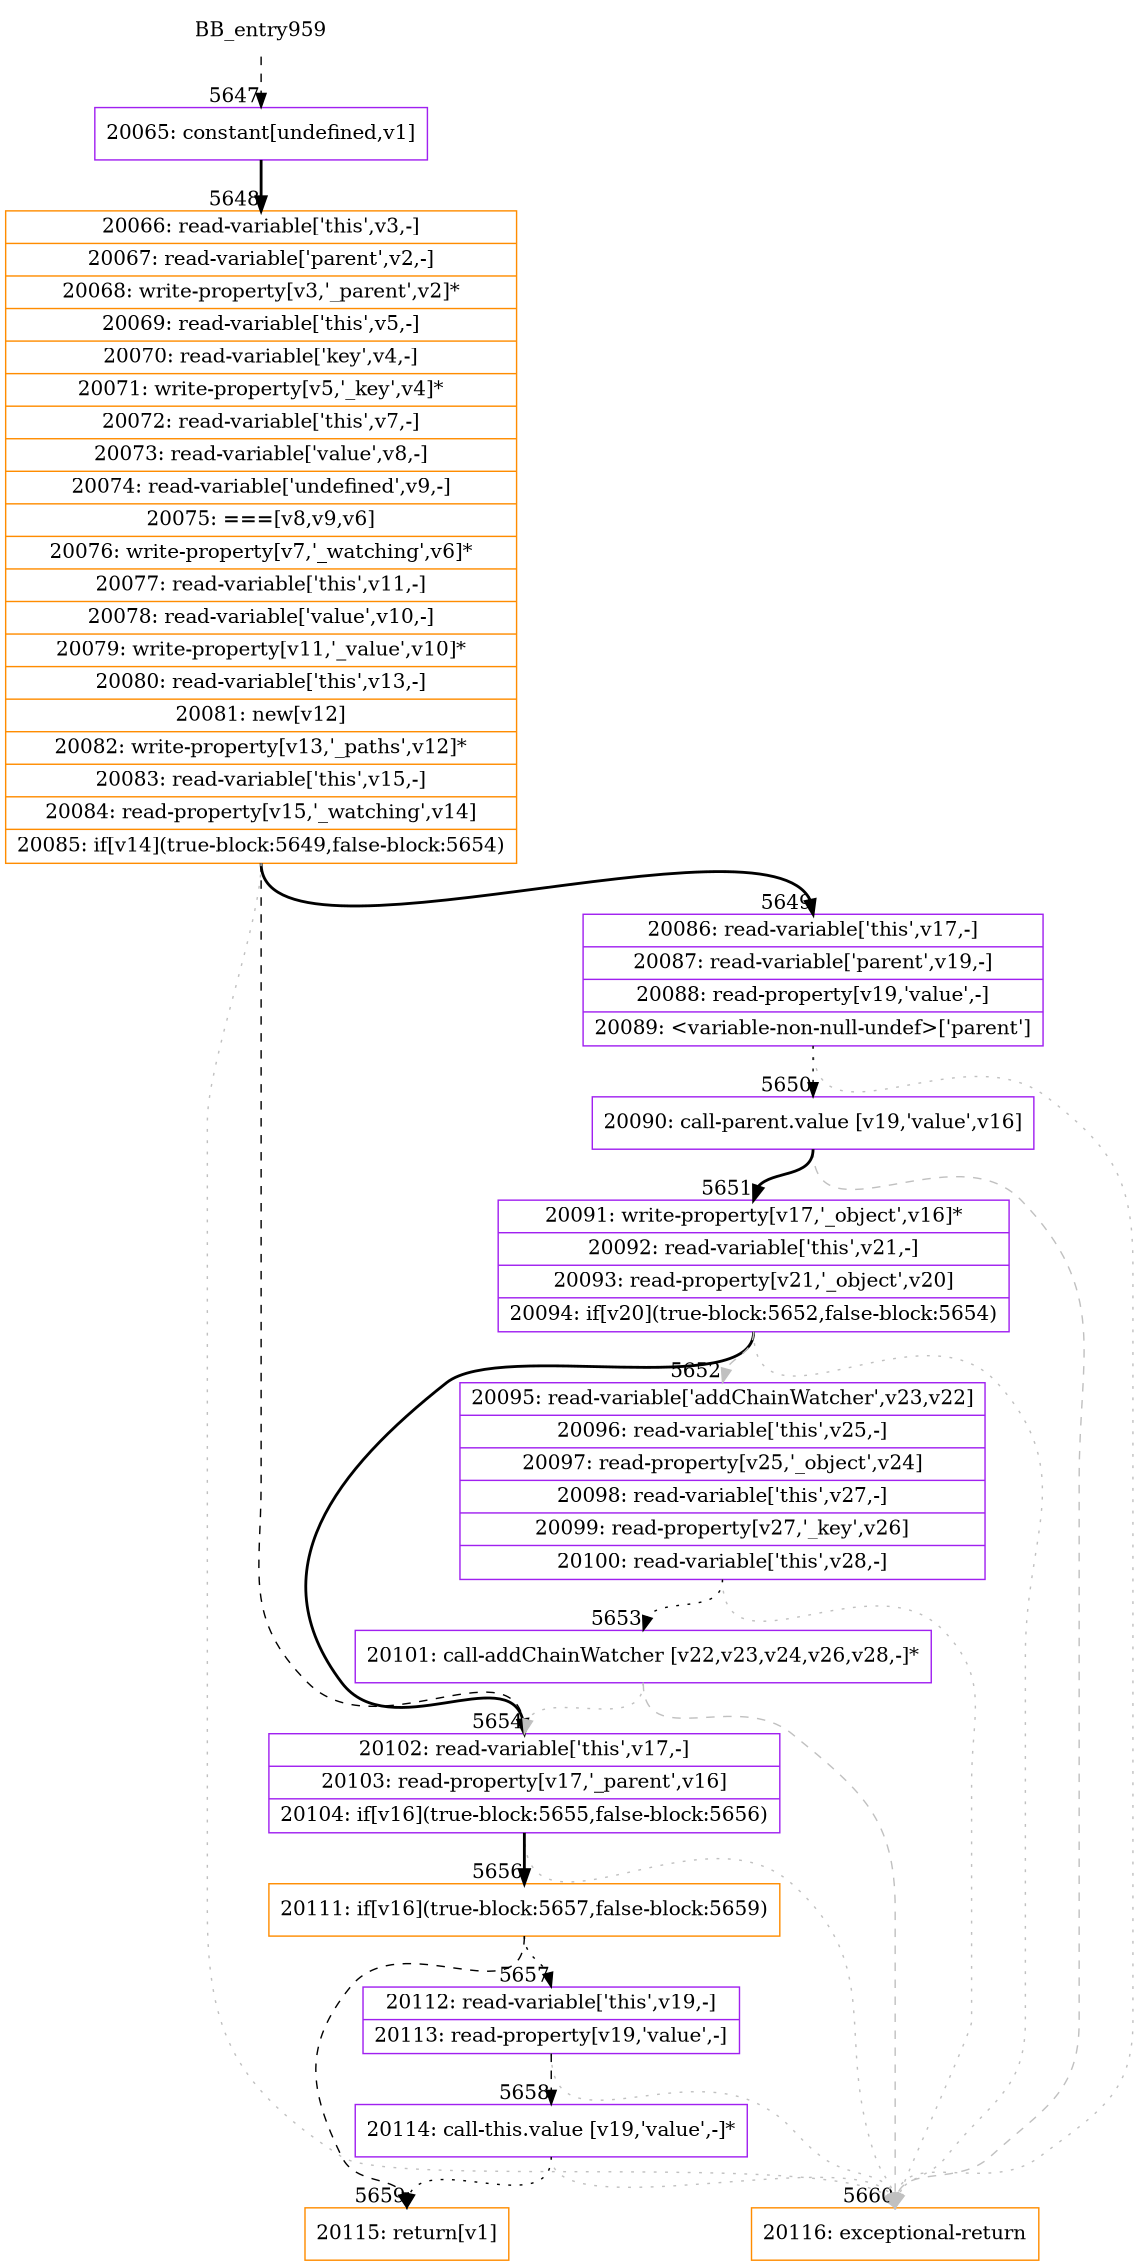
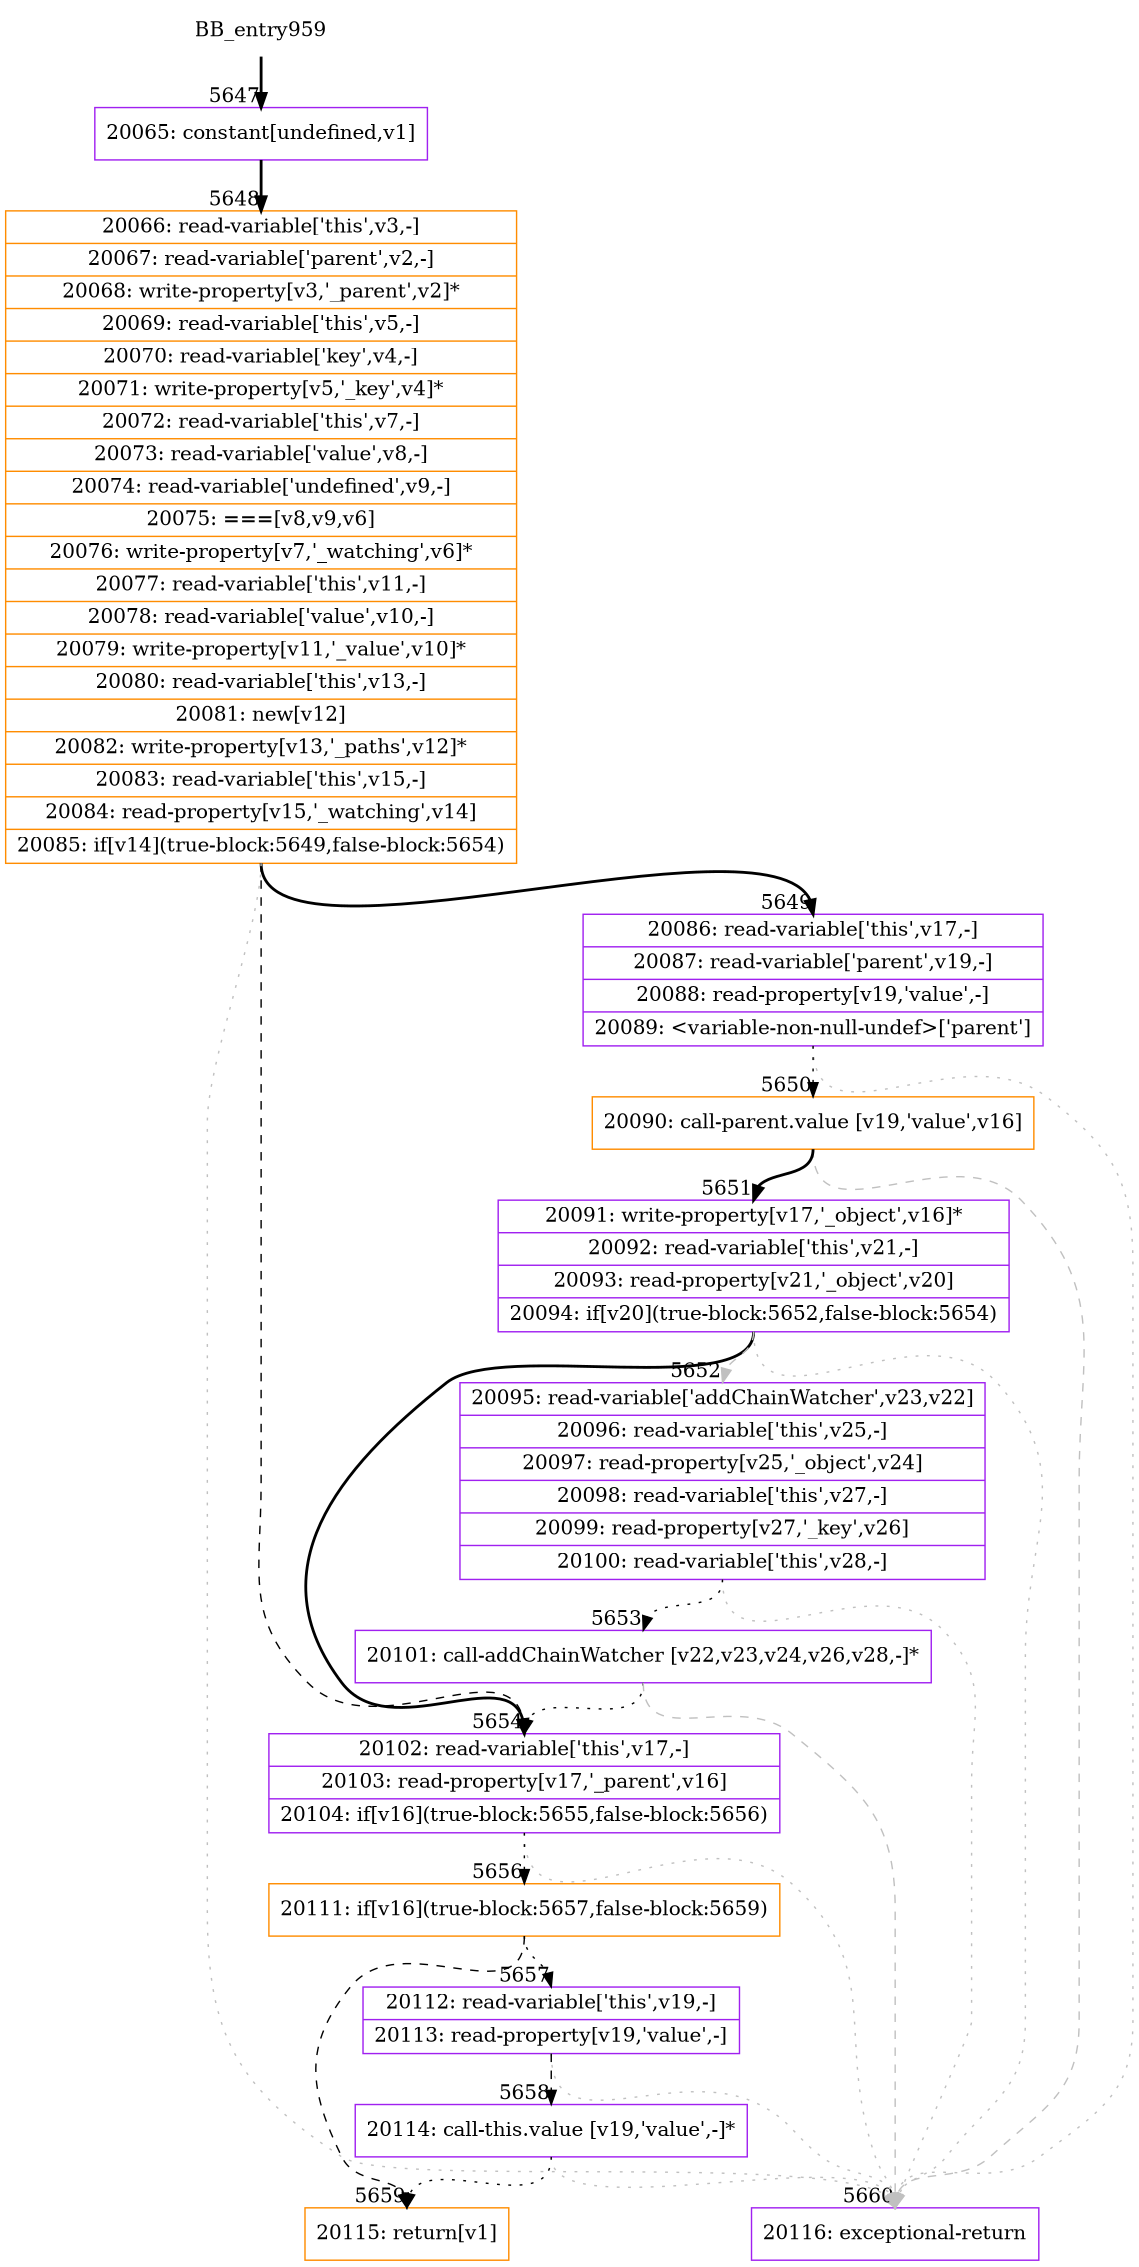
(261, 75) -> (261, 75)
(813, 1123) -> (813, 1123)
(591, 1709) -> (591, 1709)
(524, 1851) -> (524, 1851)
(895, 2234) -> (895, 2234)
